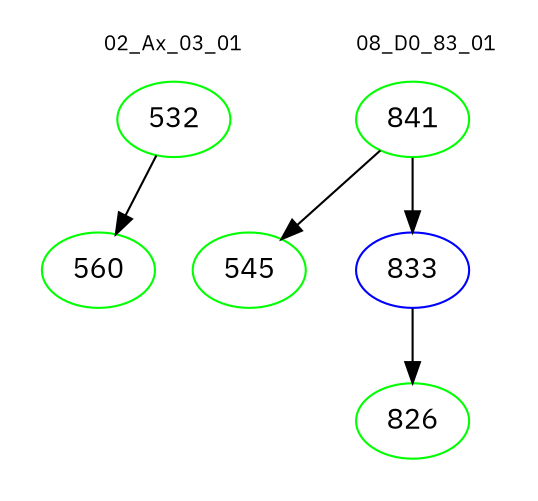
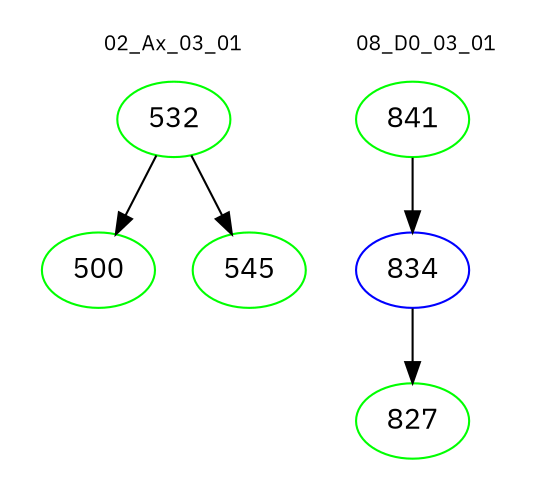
(426, 45) -> (426, 45)
(353, 175) -> (207, 185)
(98, 270) -> (98, 270)
(413, 270) -> (413, 270)
(413, 421) -> (413, 421)
